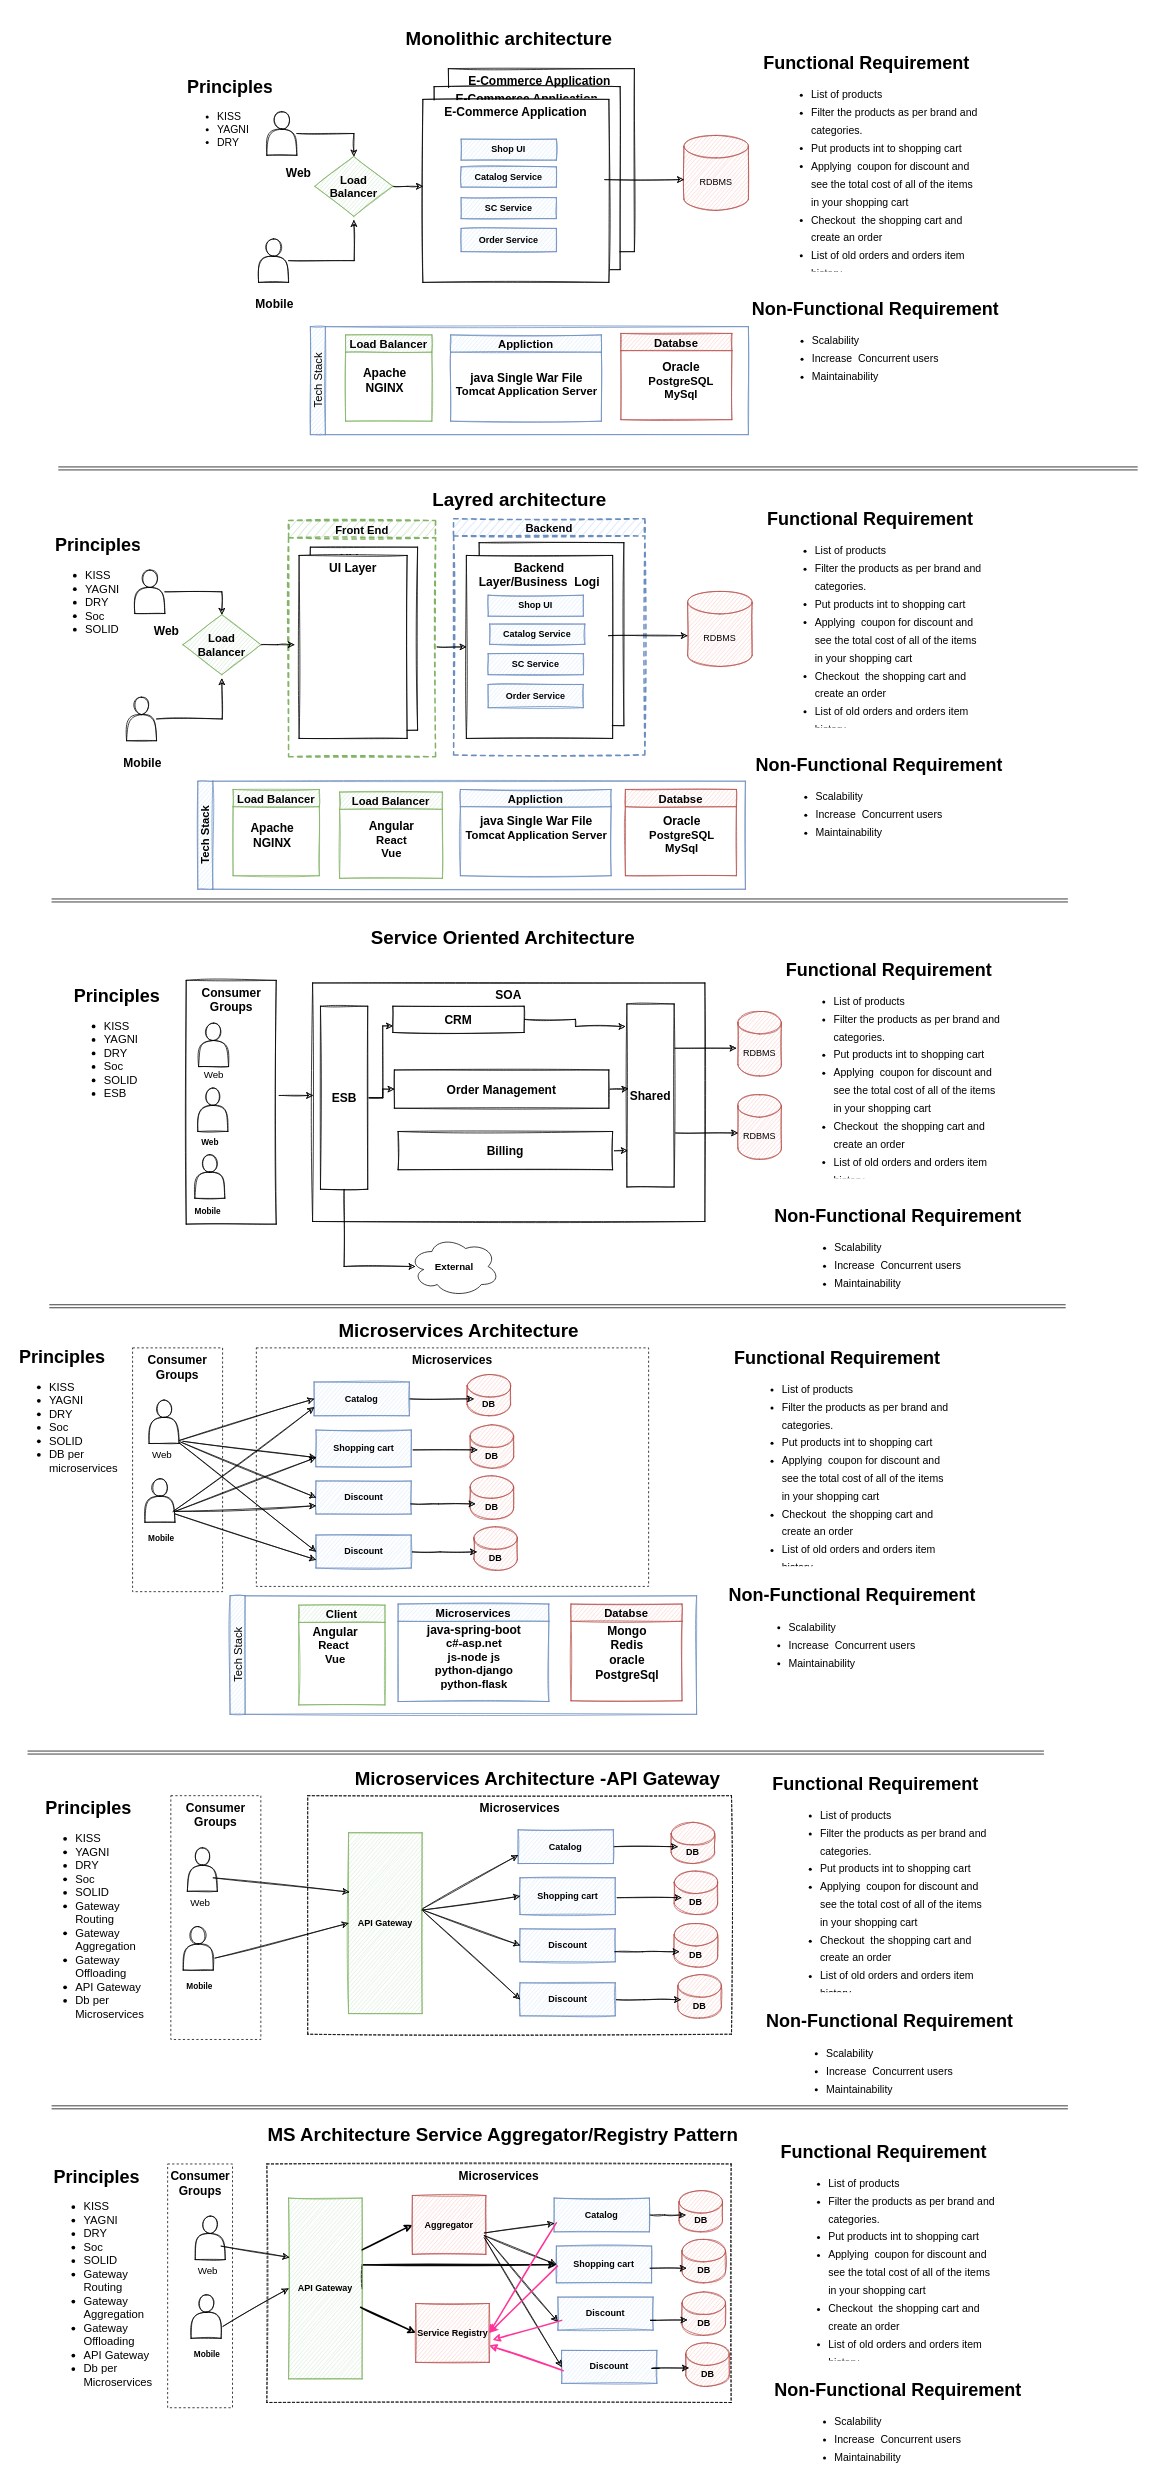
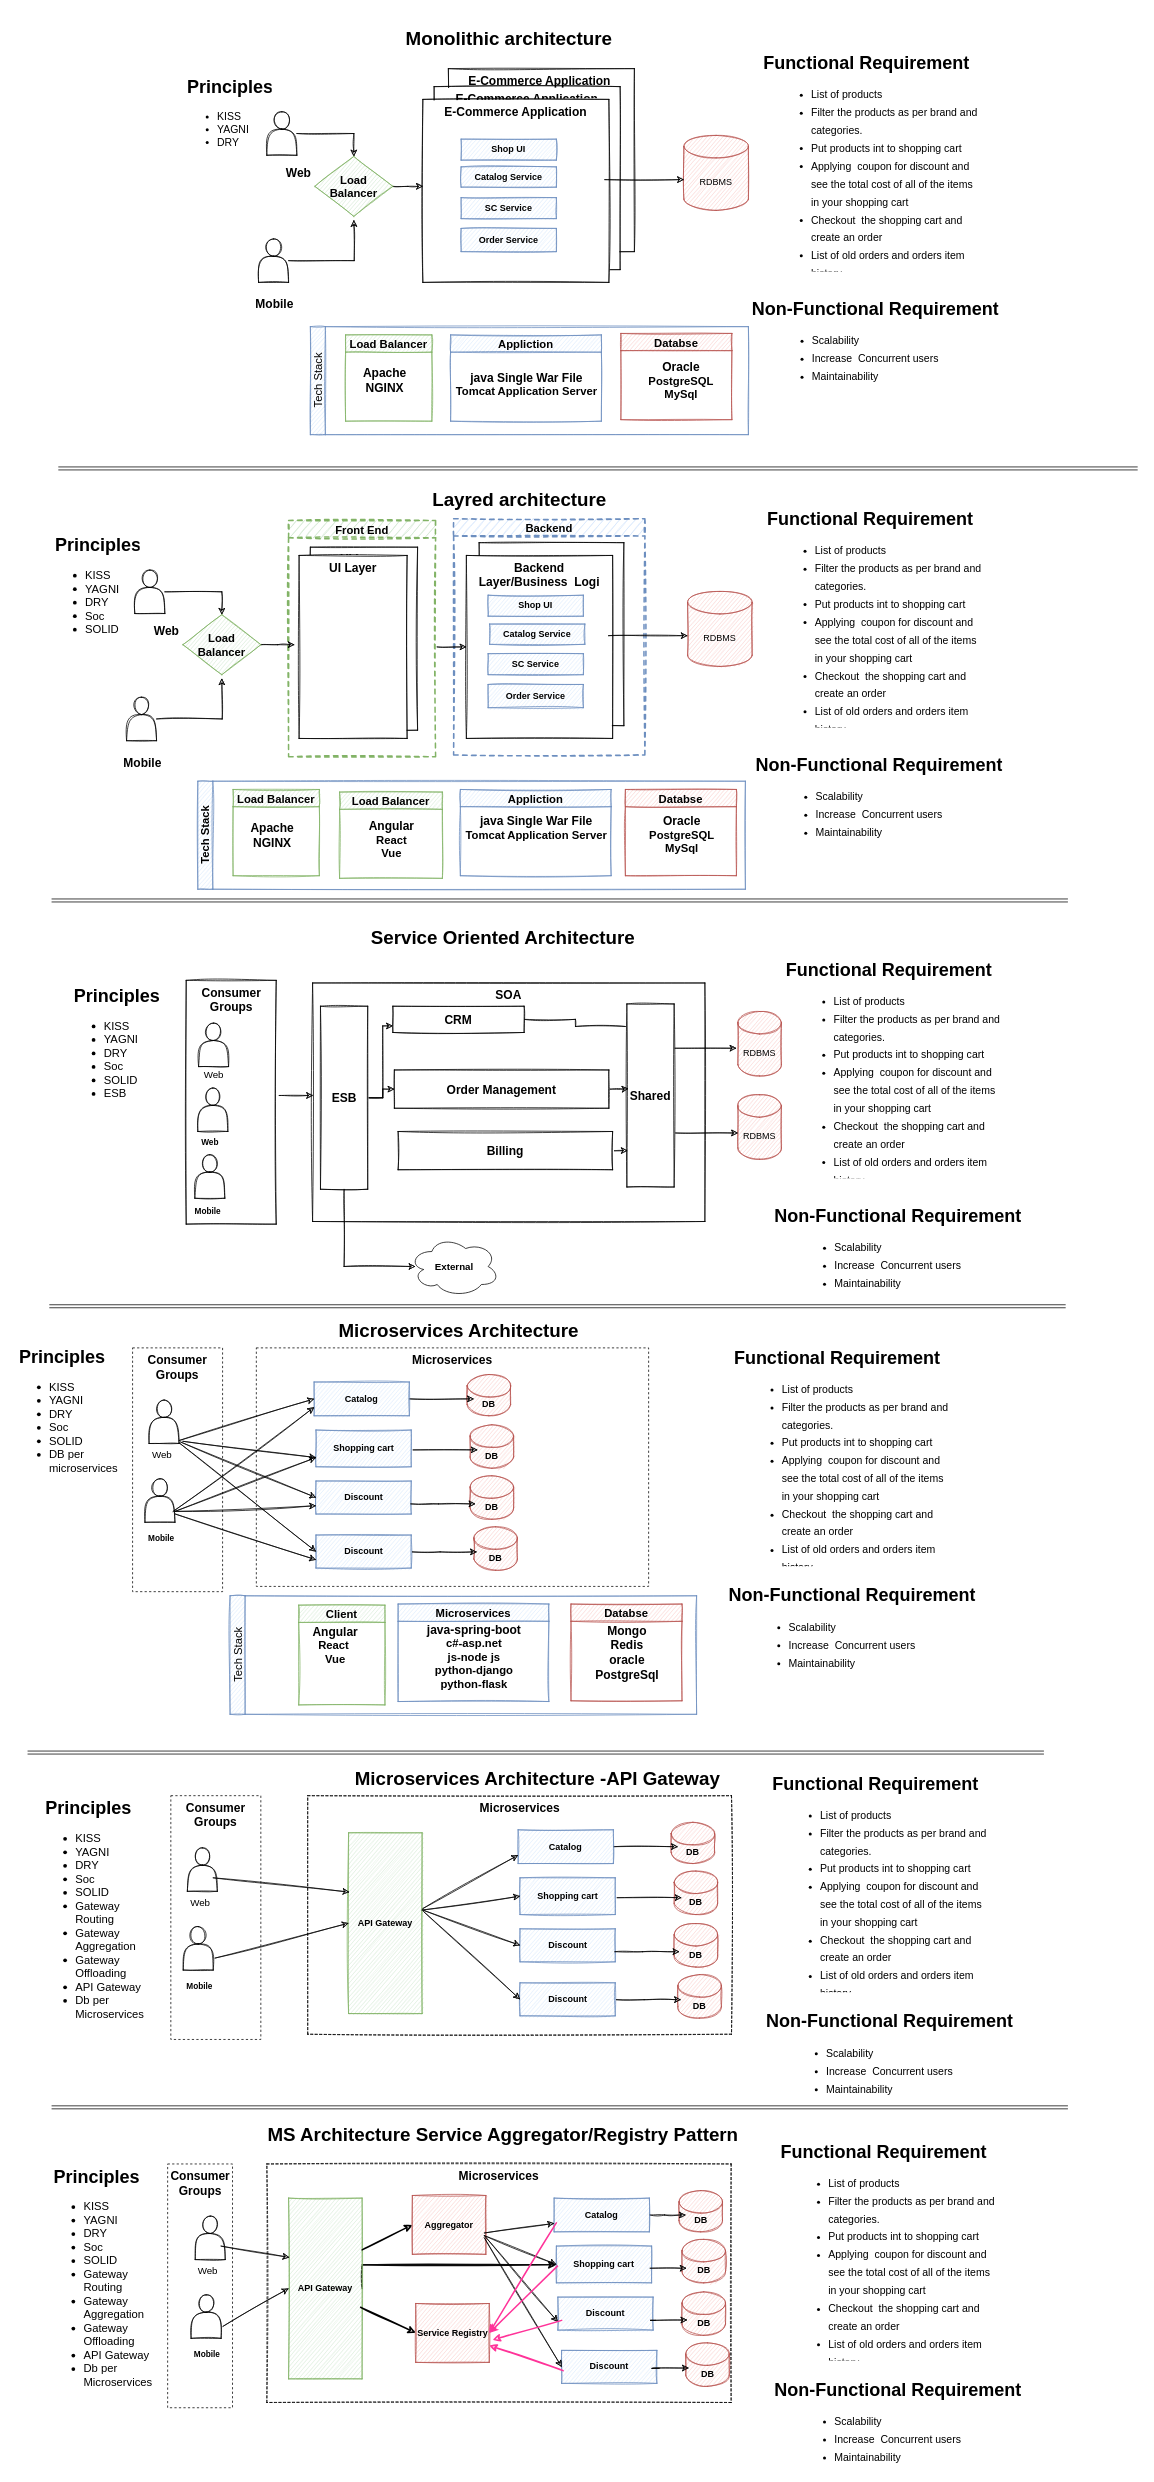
(618, 1026) -> (620, 1026)
